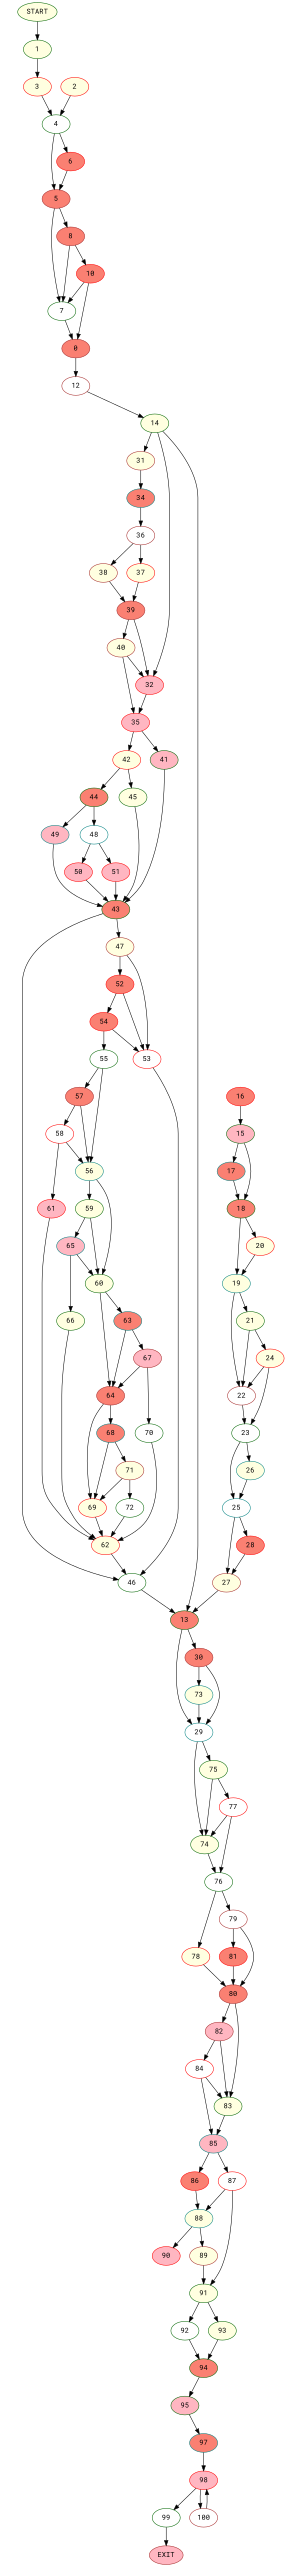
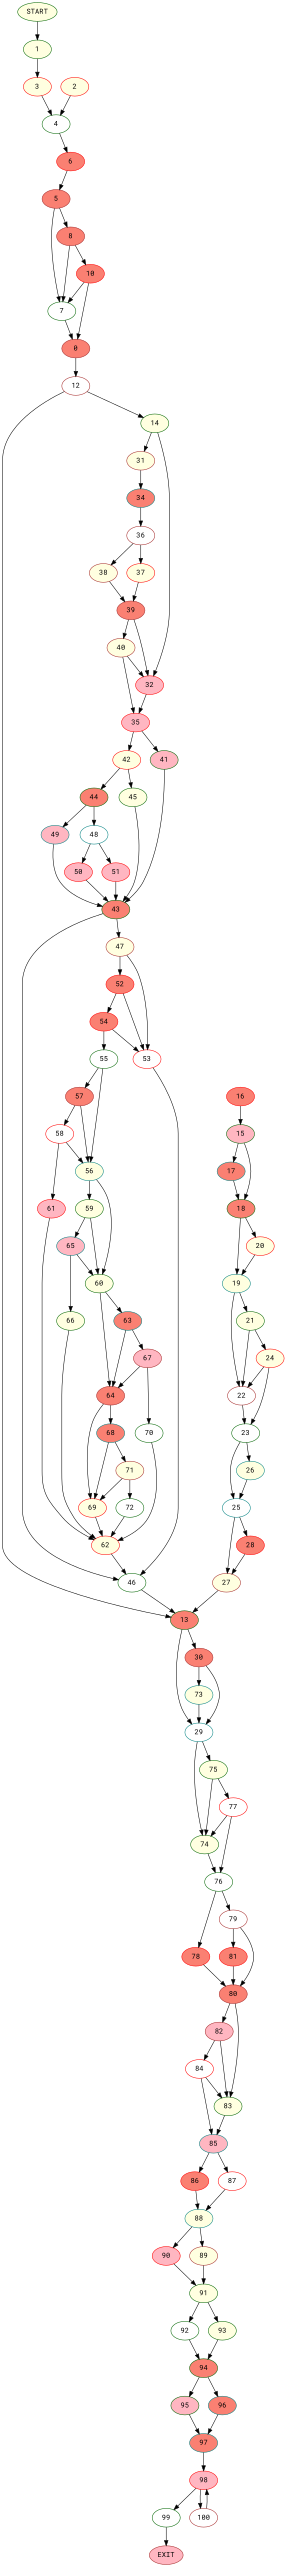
(52, 159) -> none
(198, 1014) -> (3, 1047)
(196, 1957) -> (196, 1957)
(229, 2237) -> (183, 2273)
none -> (222, 2406)
